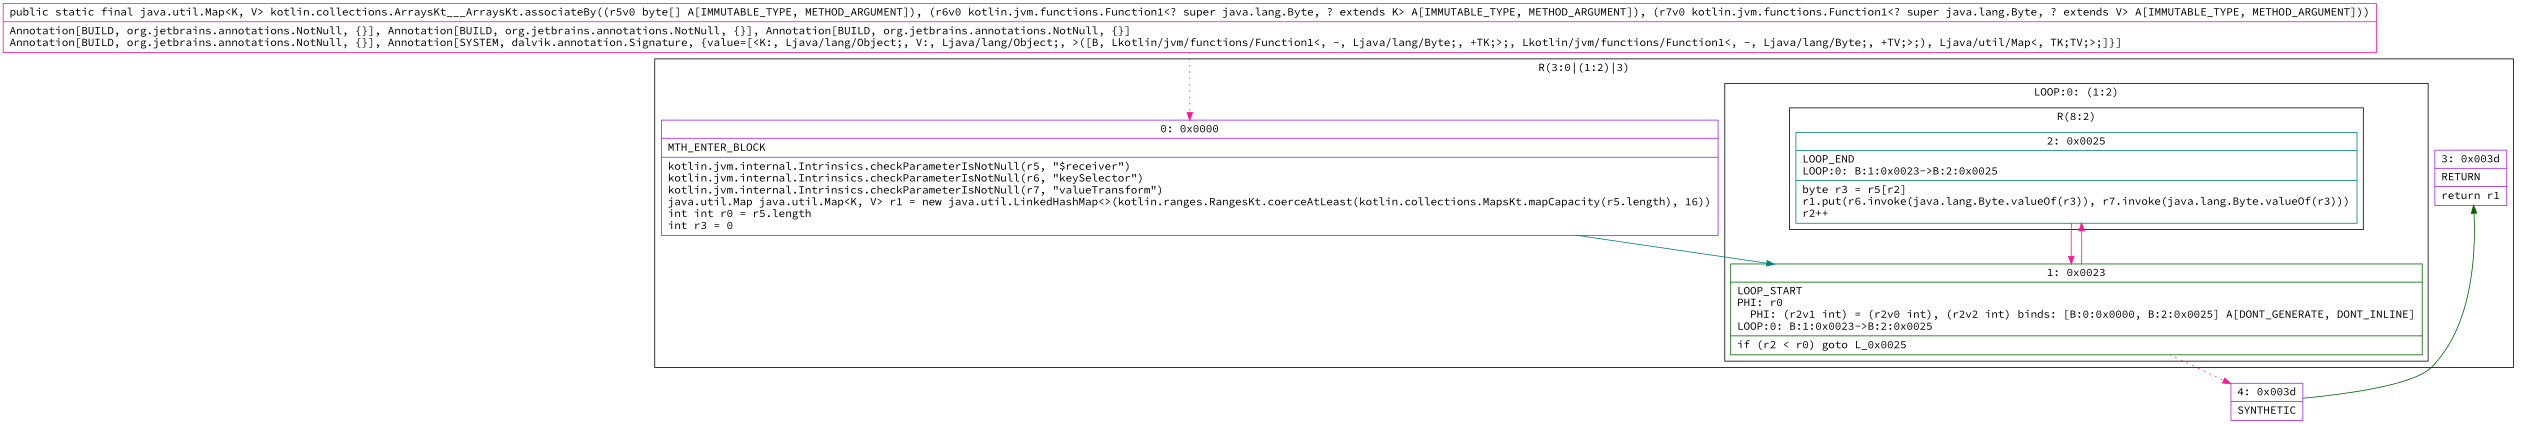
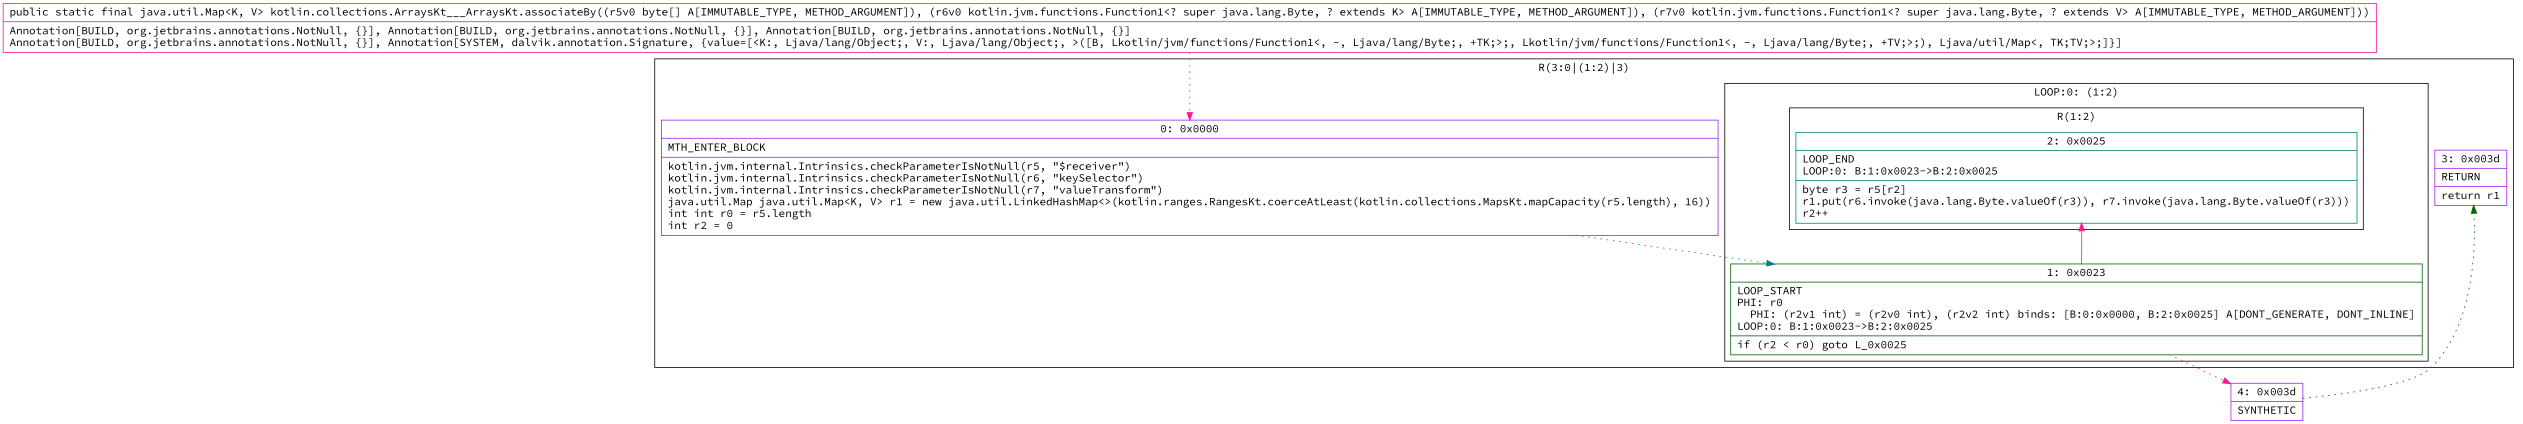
(2076, 117) -> (2076, 117)
(701, 226) -> (701, 226)
(2071, 240) -> none
(1671, 249) -> (1671, 249)
(2441, 356) -> (2441, 356)
